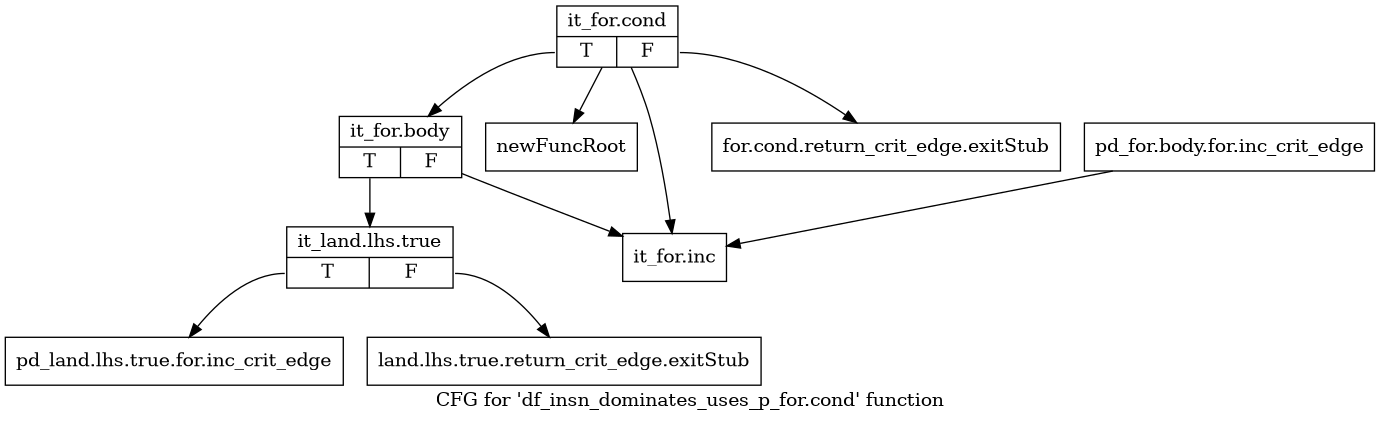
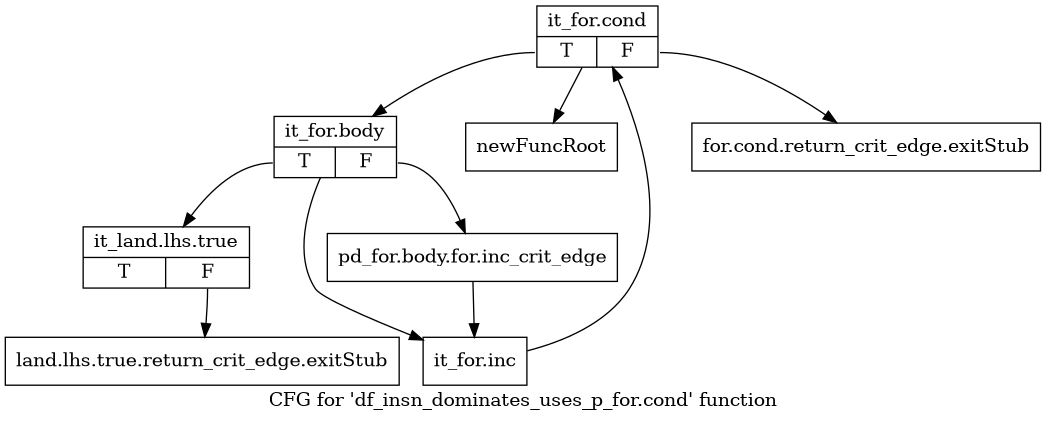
(656, 142) -> (646, 244)
none -> (437, 183)
(174, 361) -> none
